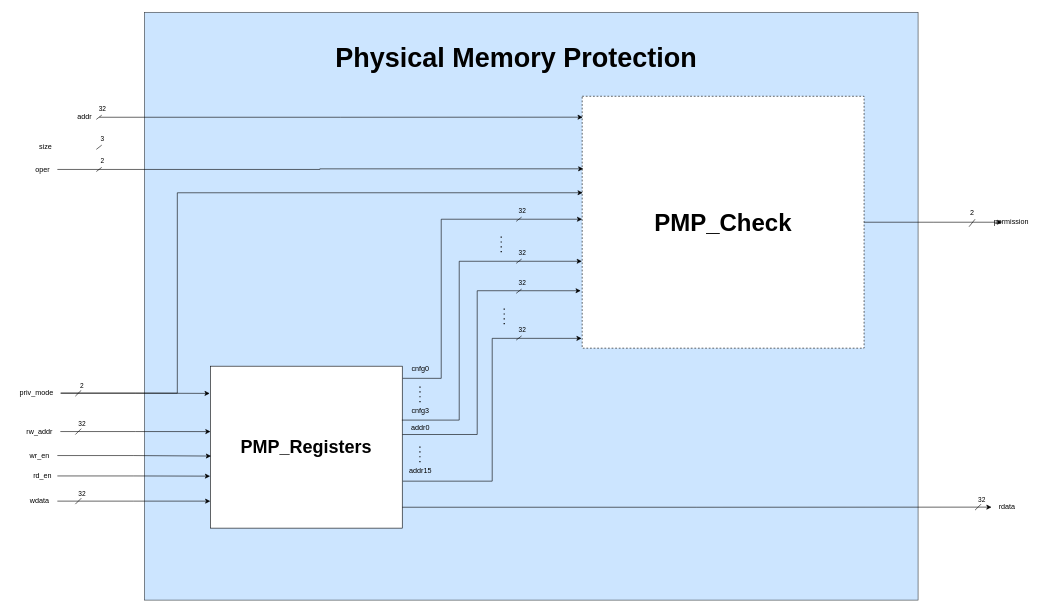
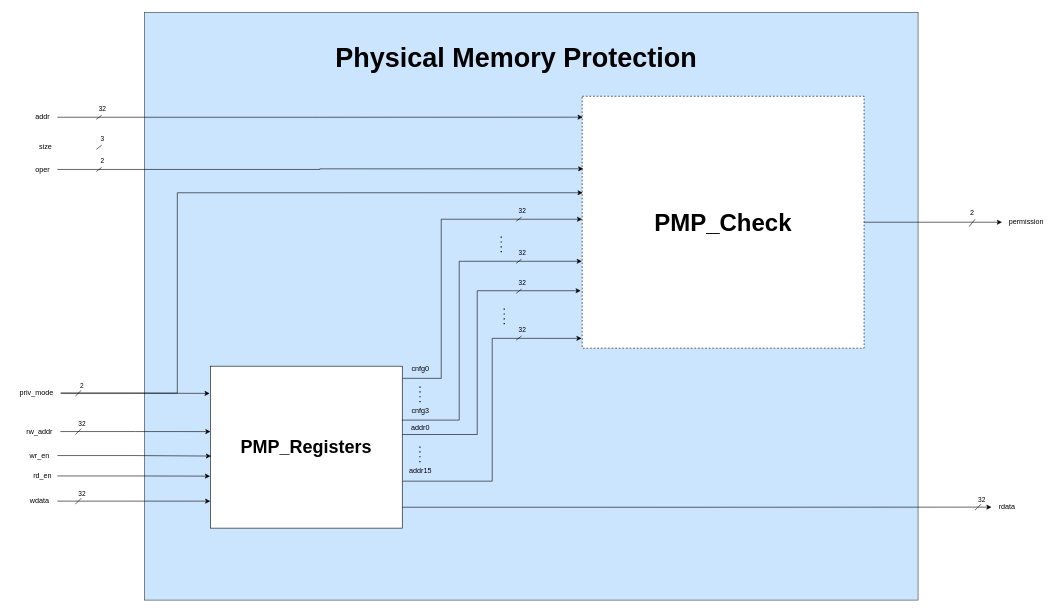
(84, 117) -> (42, 117)
(1011, 222) -> (1026, 222)
